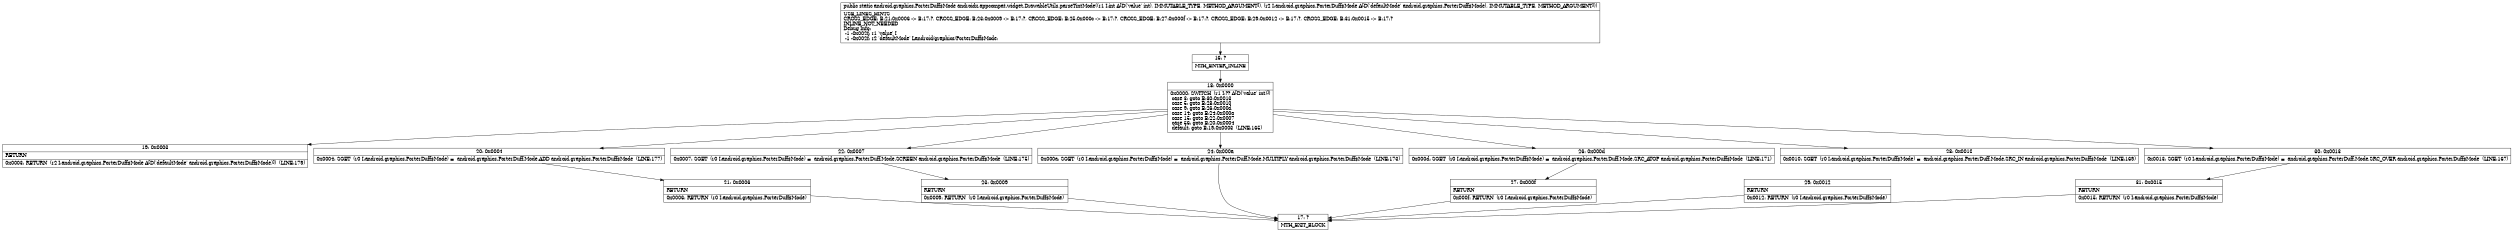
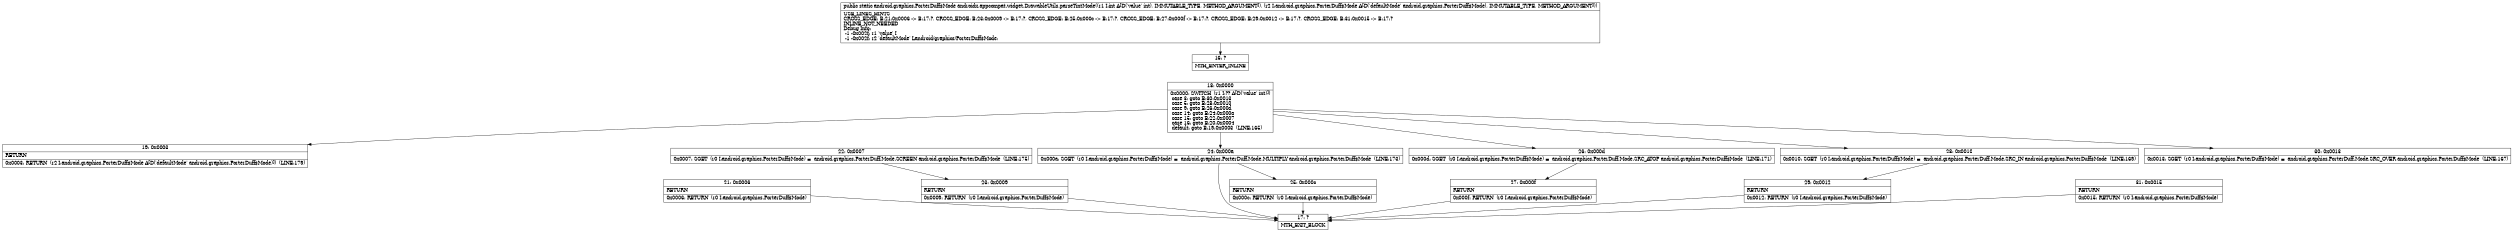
(1220, 75) -> none
(1202, 123) -> (1202, 123)
(1039, 131) -> none
(489, 156) -> none
none -> (1898, 171)
(2250, 171) -> none
none -> (1303, 191)
